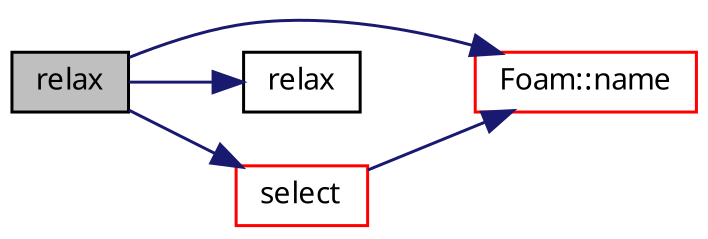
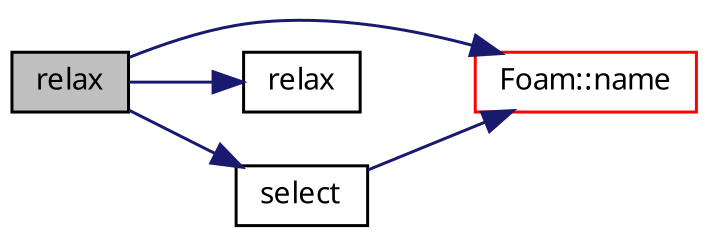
(302, 196) -> (302, 196)
